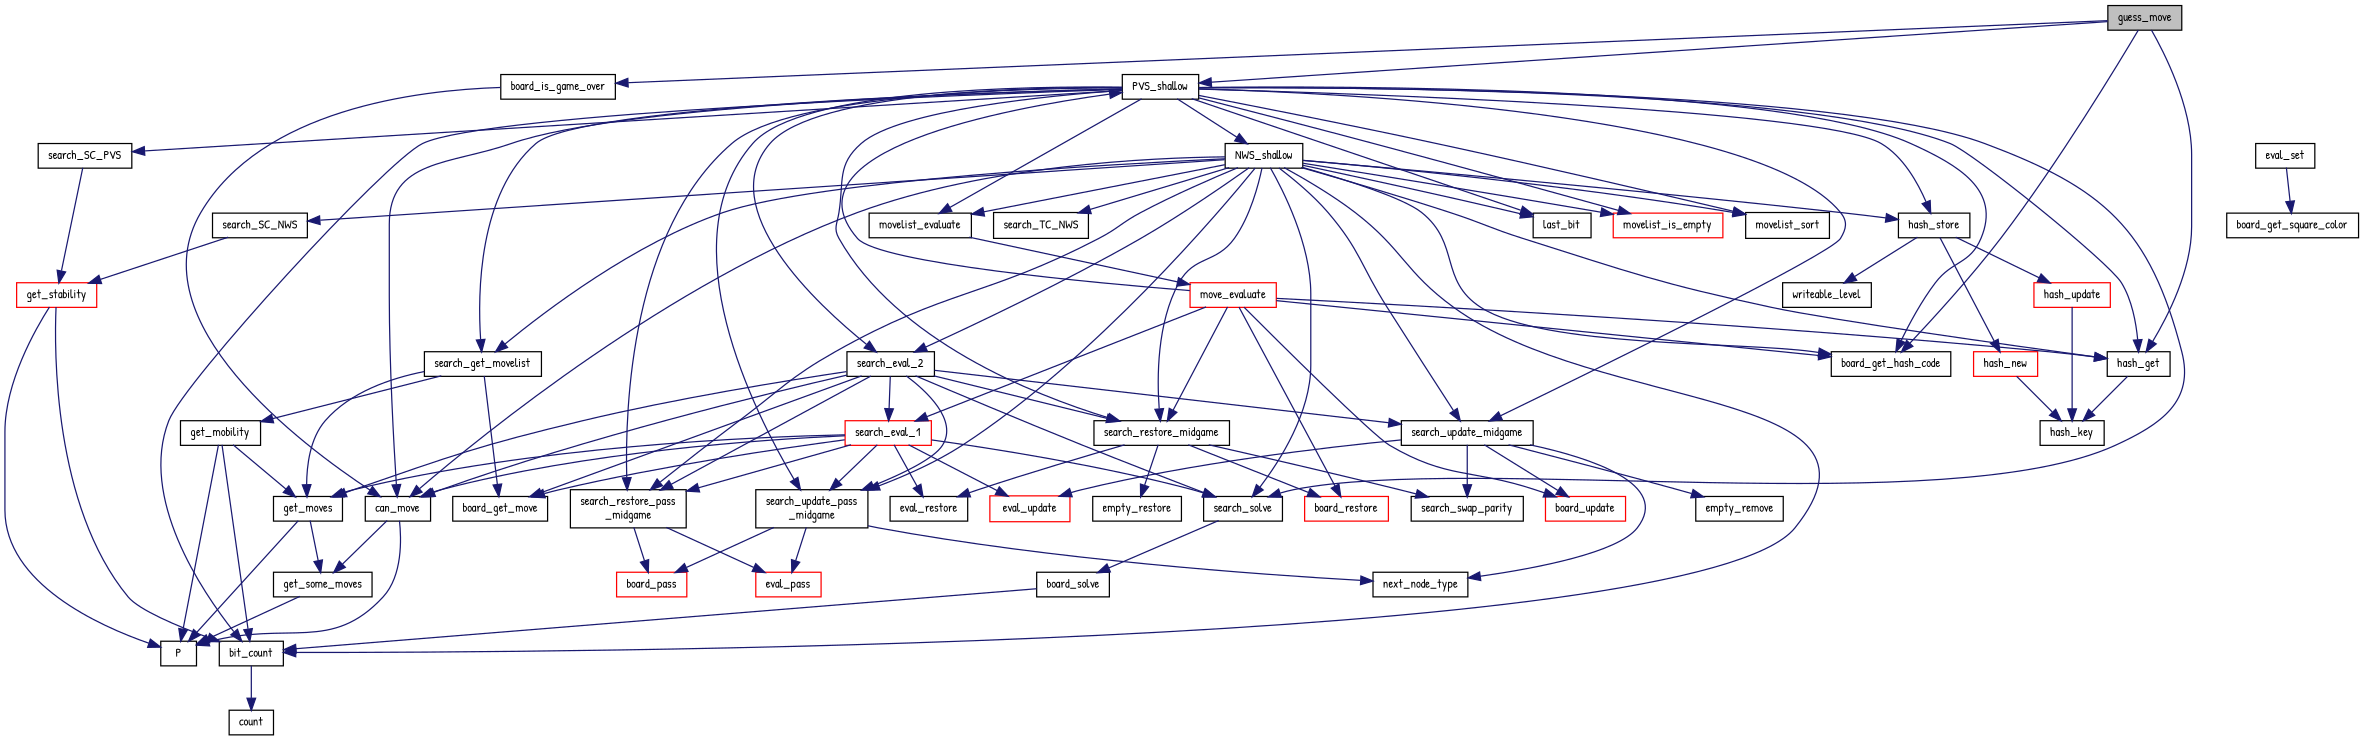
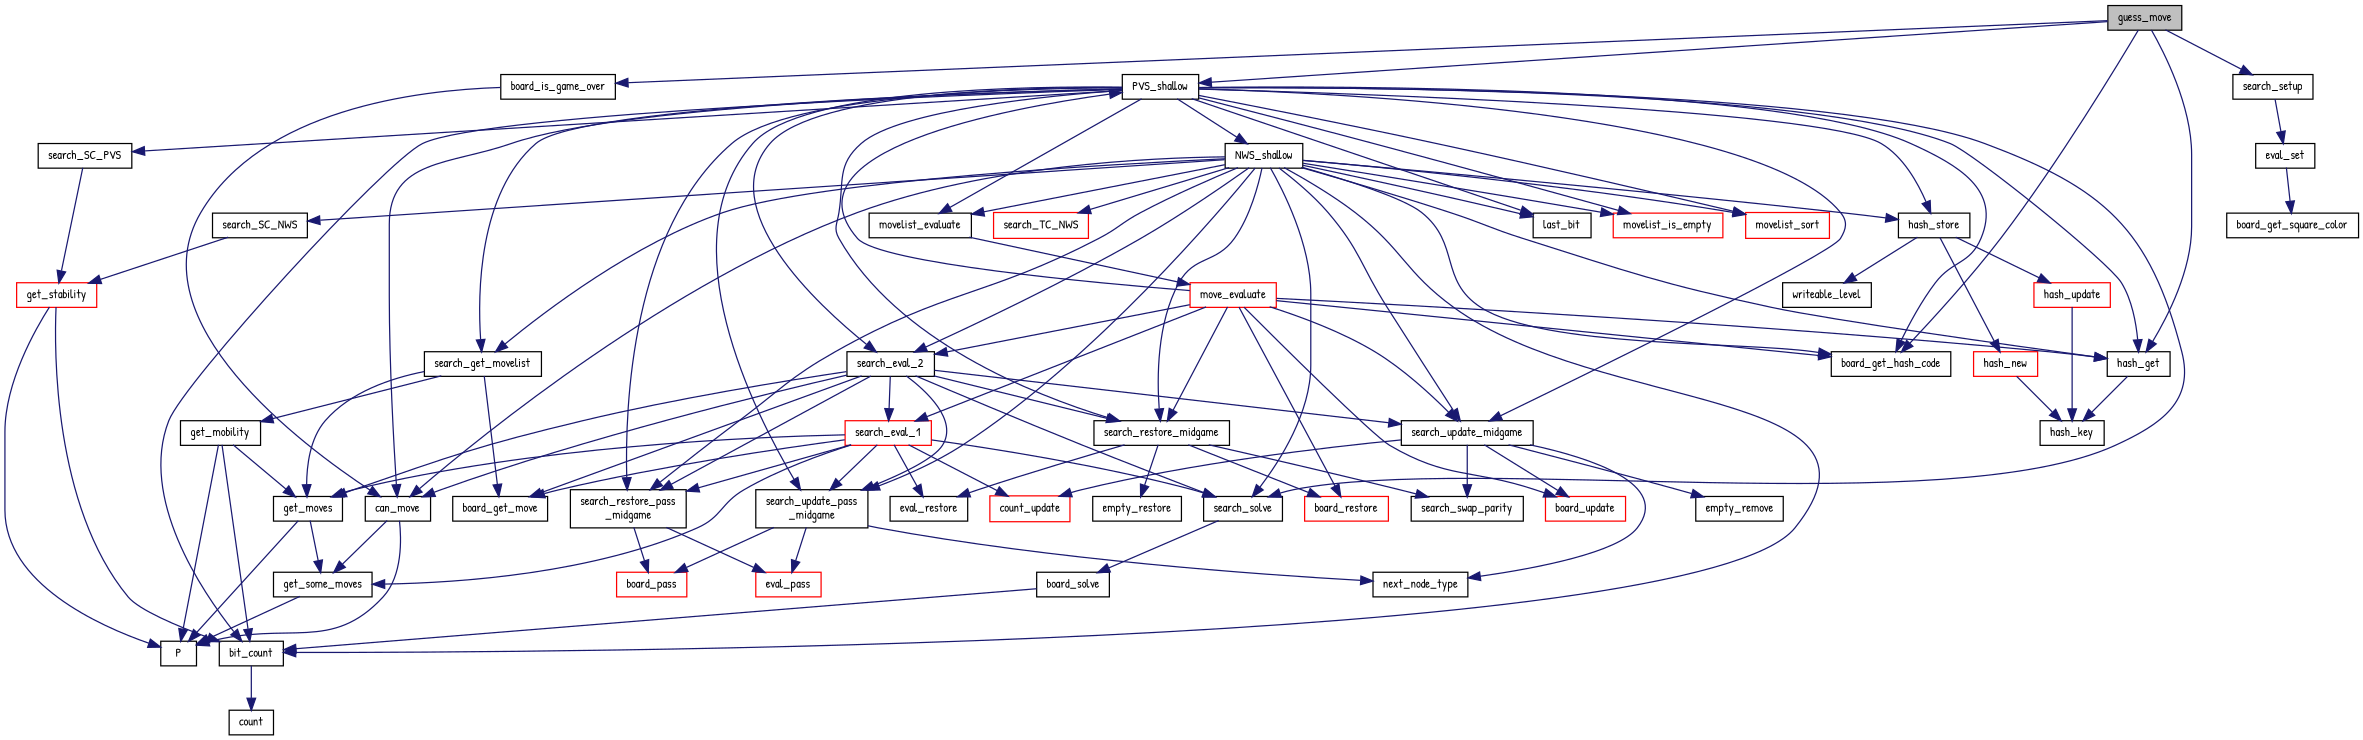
none -> (2273, 87)
(1041, 225) -> (1041, 225)
(1788, 225) -> (1788, 225)
none -> (1068, 328)
none -> (1367, 347)
(616, 456) -> (630, 551)
(1030, 509) -> (1030, 509)
